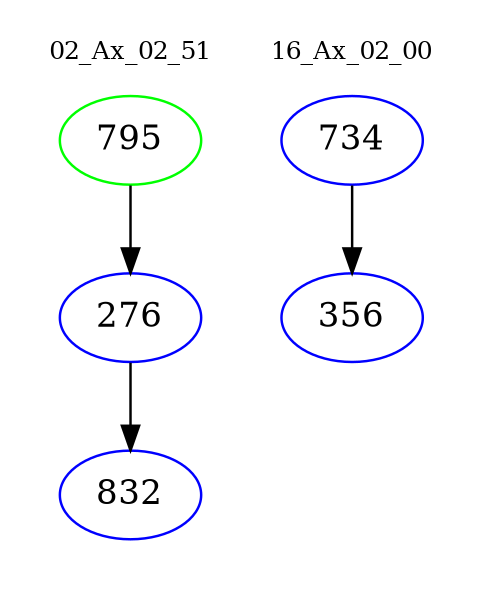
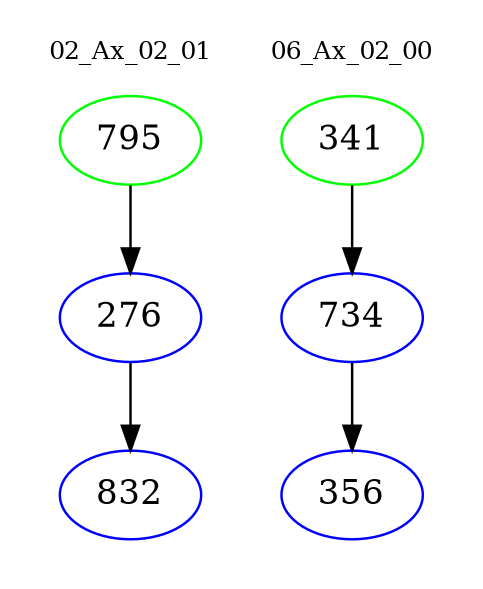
(131, 53) -> (131, 53)
(352, 53) -> (352, 53)
none -> (352, 140)
